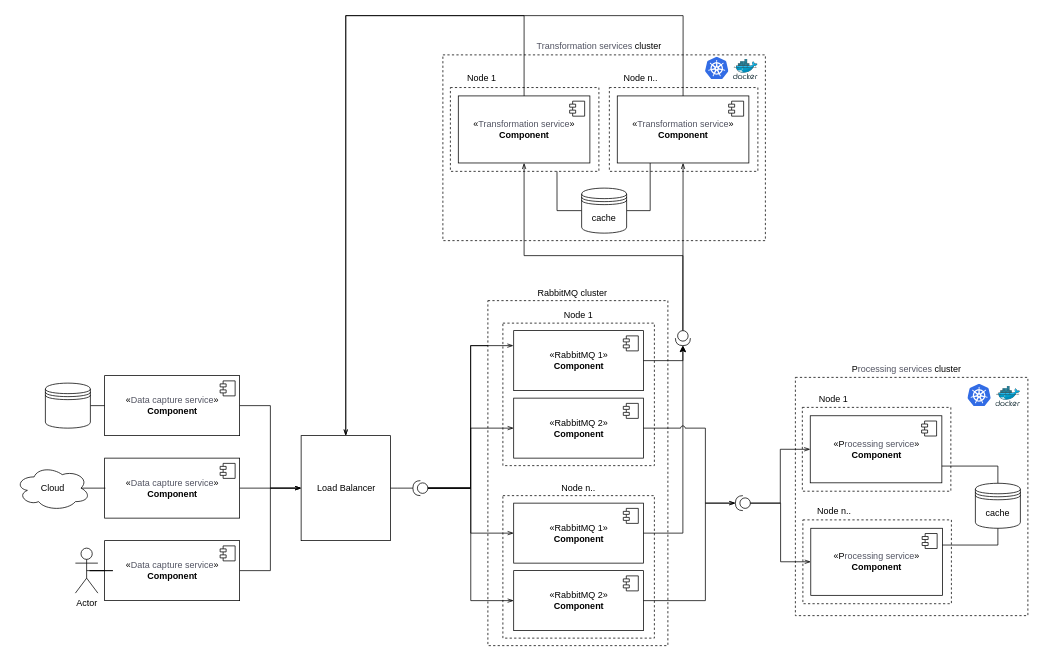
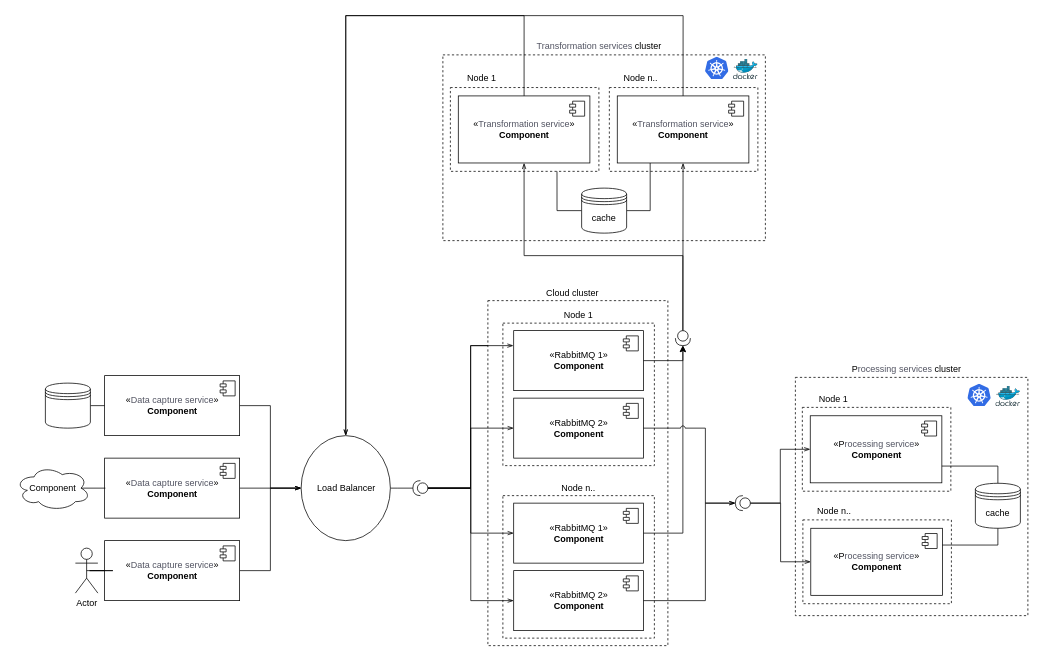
(573, 293) -> (573, 293)
(53, 488) -> (53, 488)
(346, 488) -> (346, 488)
